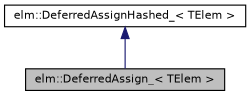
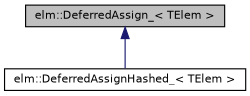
(125, 54) -> (125, 54)
